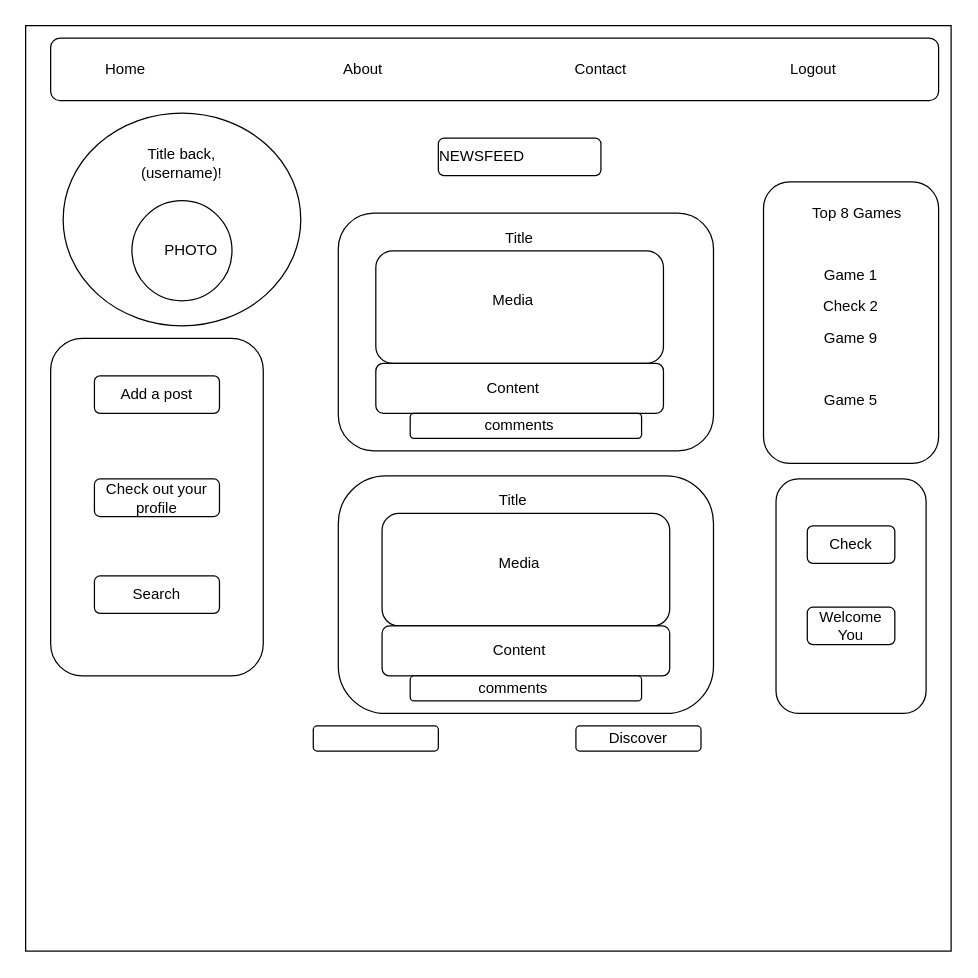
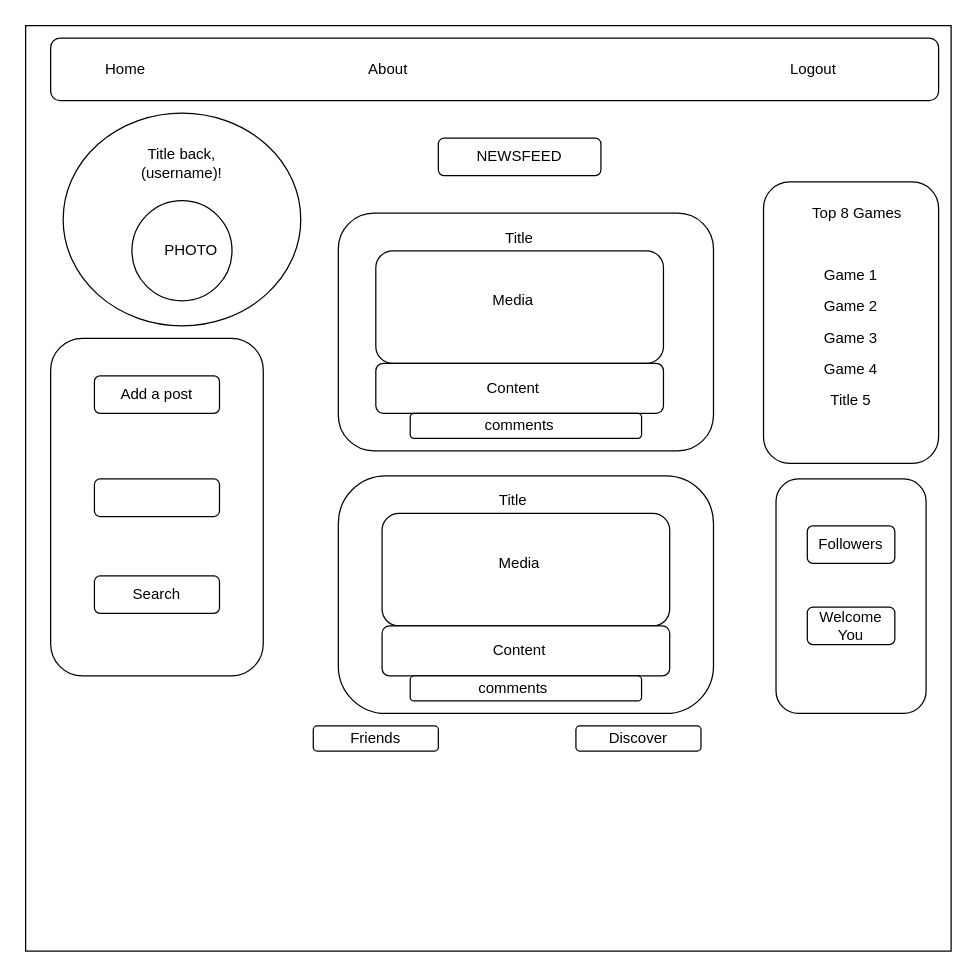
(363, 69) -> (388, 69)
(601, 69) -> none
(482, 157) -> (519, 157)
(851, 307) -> (851, 307)
(851, 338) -> (851, 338)
none -> (851, 369)
(851, 401) -> (851, 401)
(157, 498) -> none
(851, 544) -> (851, 544)
none -> (376, 738)
